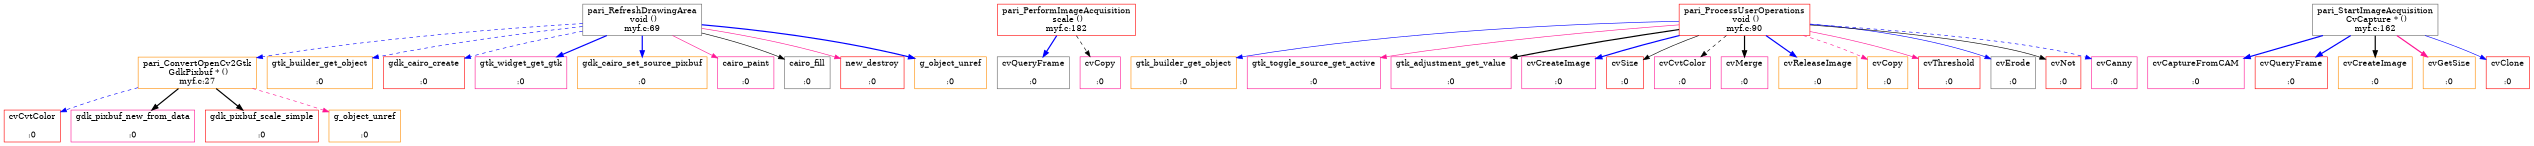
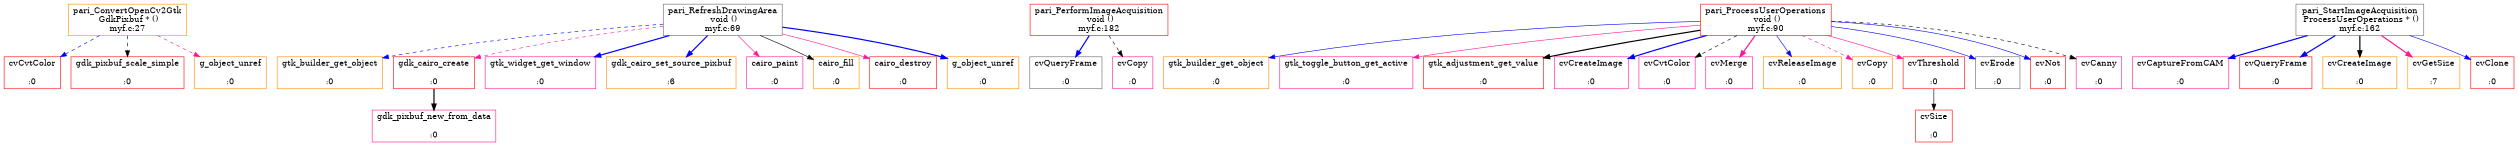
(1066, 20) -> (1099, 20)
(2375, 20) -> (2360, 20)
(422, 36) -> none
(1962, 37) -> (1952, 32)
(1960, 41) -> (1929, 32)
(526, 43) -> (571, 39)
(1745, 43) -> (1749, 44)
(1778, 44) -> (1782, 44)
(1673, 45) -> (1934, 97)
(521, 73) -> (540, 73)
(642, 73) -> (671, 73)
(807, 73) -> (836, 73)
(872, 73) -> (903, 73)
(1314, 73) -> (1346, 73)
(1451, 73) -> (1484, 73)
(2449, 73) -> (2434, 73)
(168, 97) -> (434, 97)
(227, 97) -> (128, 43)
